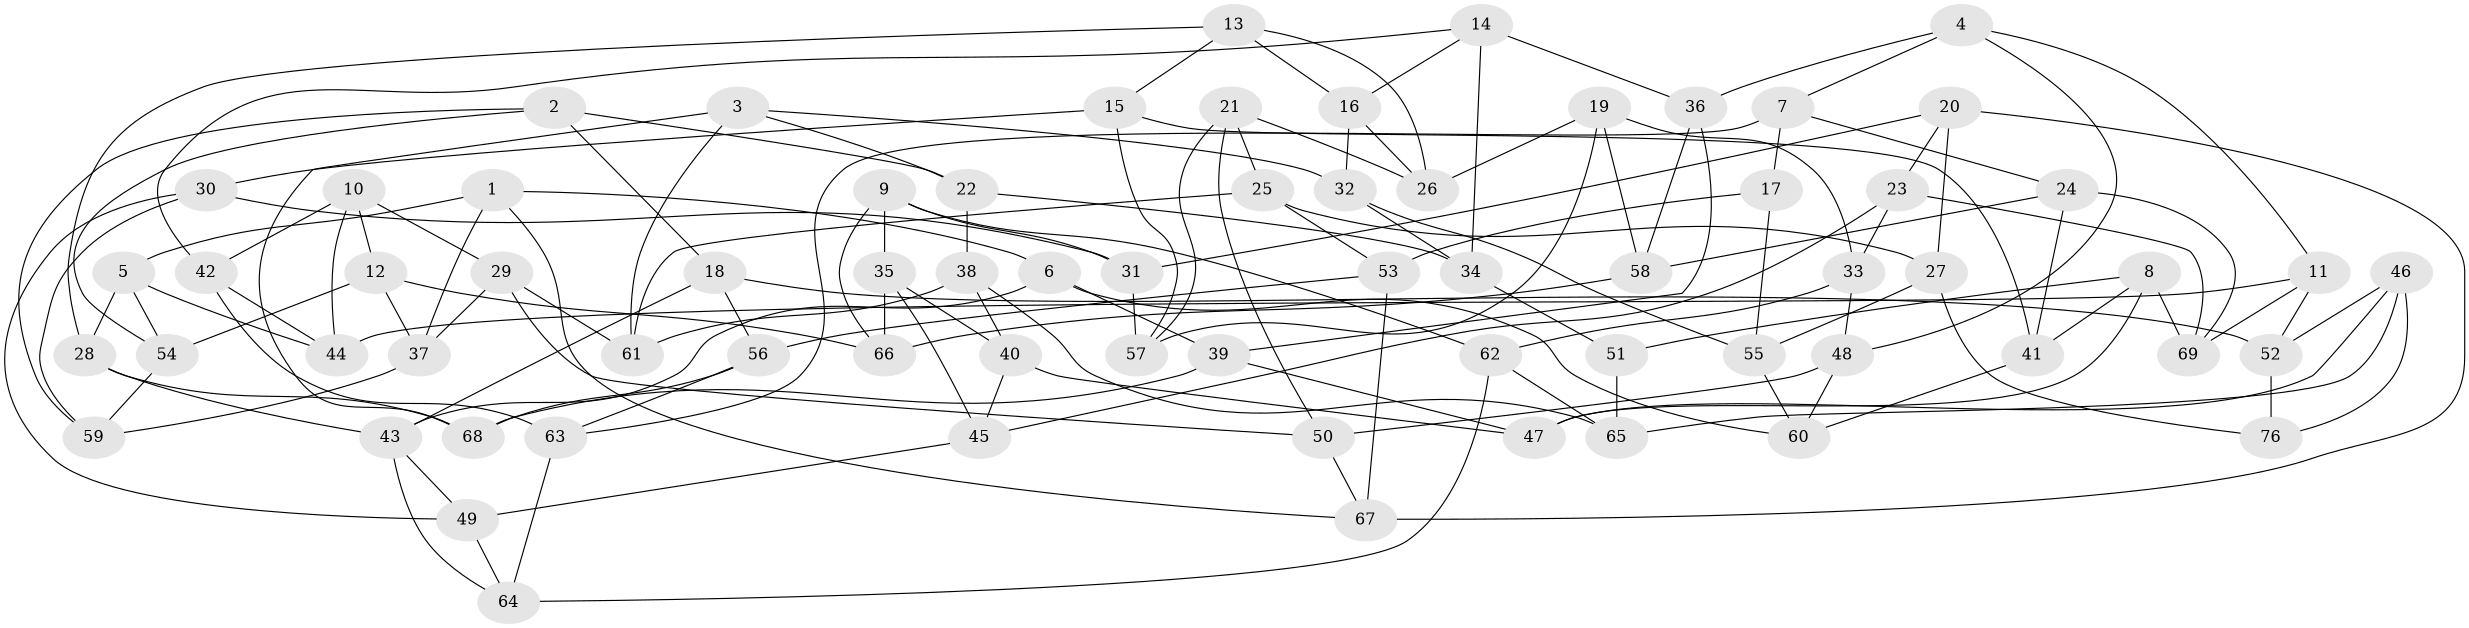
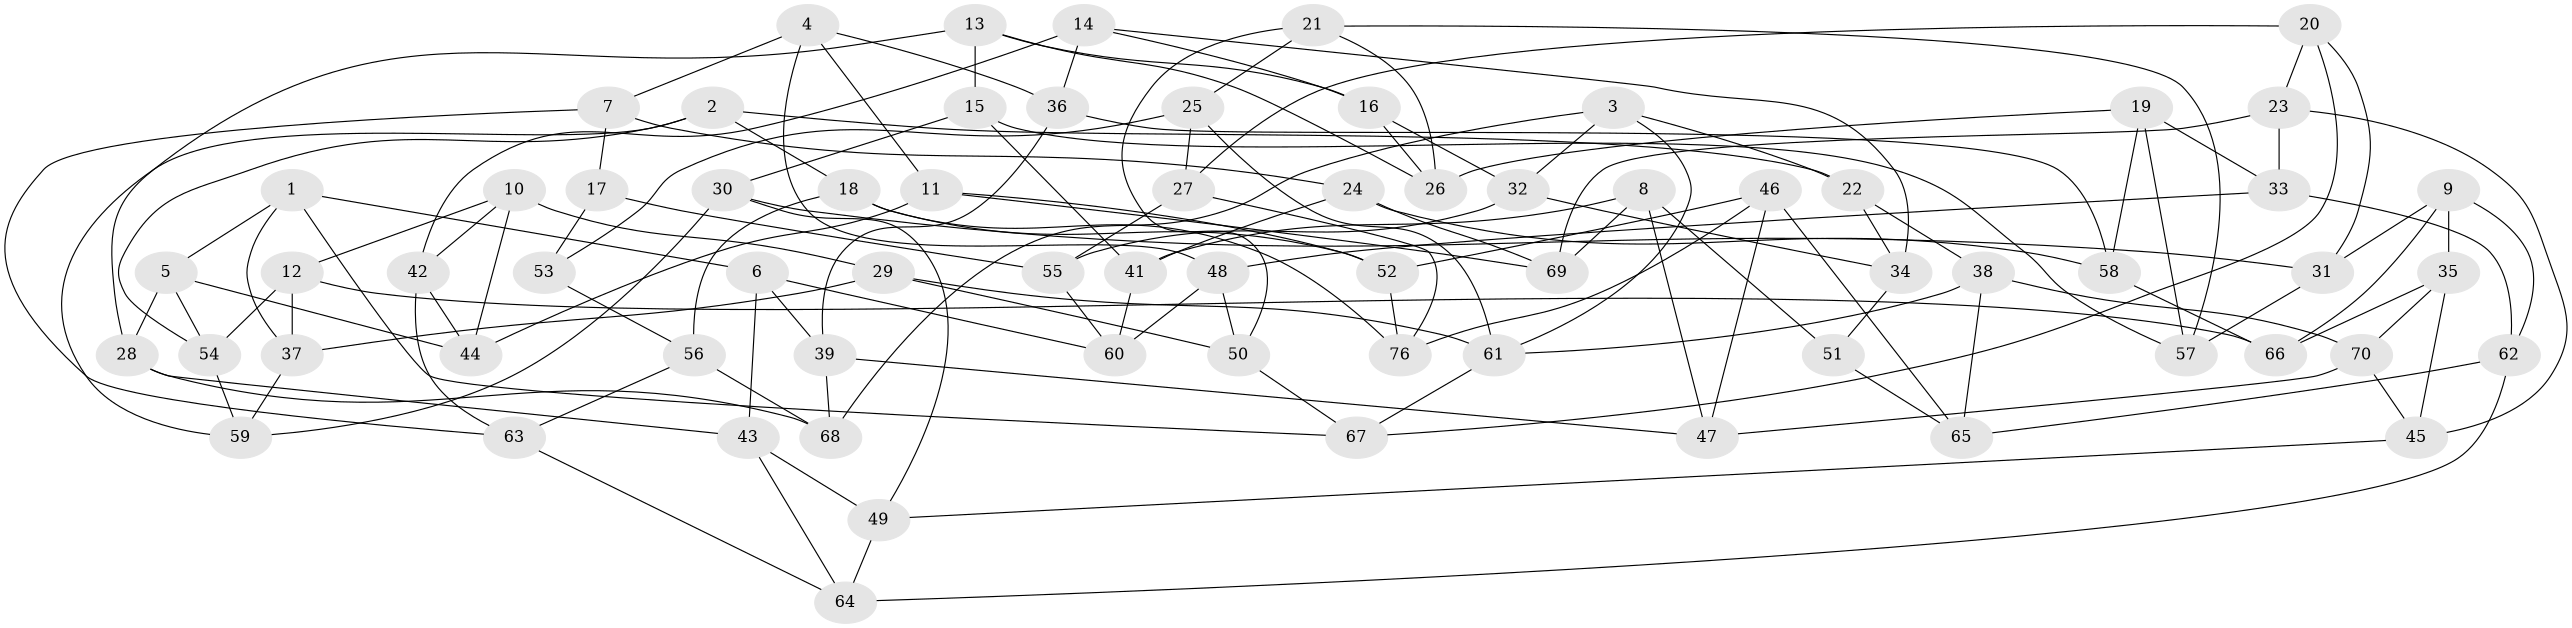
(1011, 355) -> (2362, 355)
(545, 358) -> (1142, 226)
(1378, 386) -> (1425, 396)
